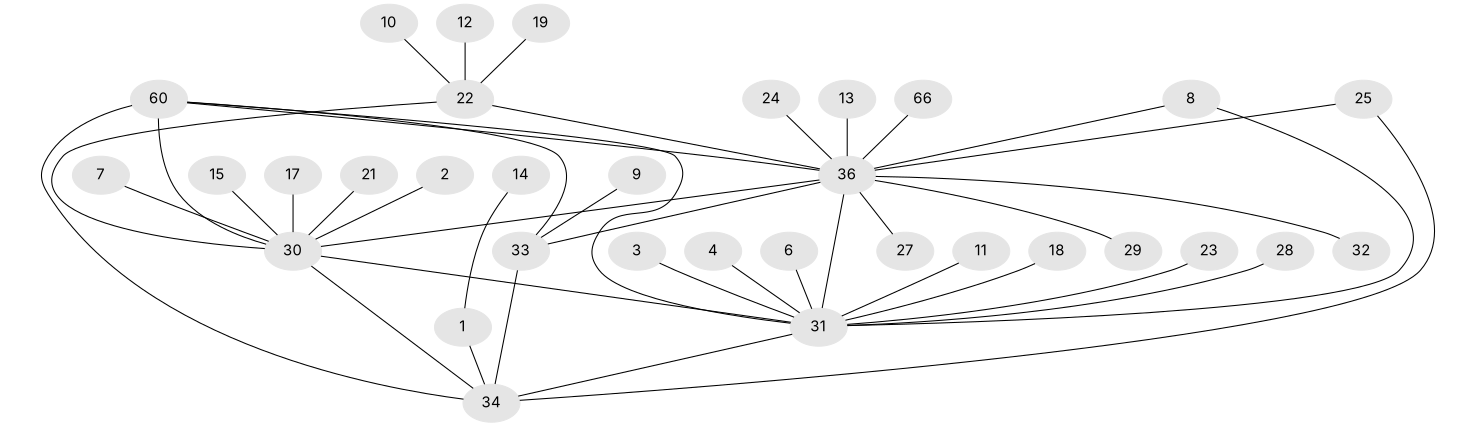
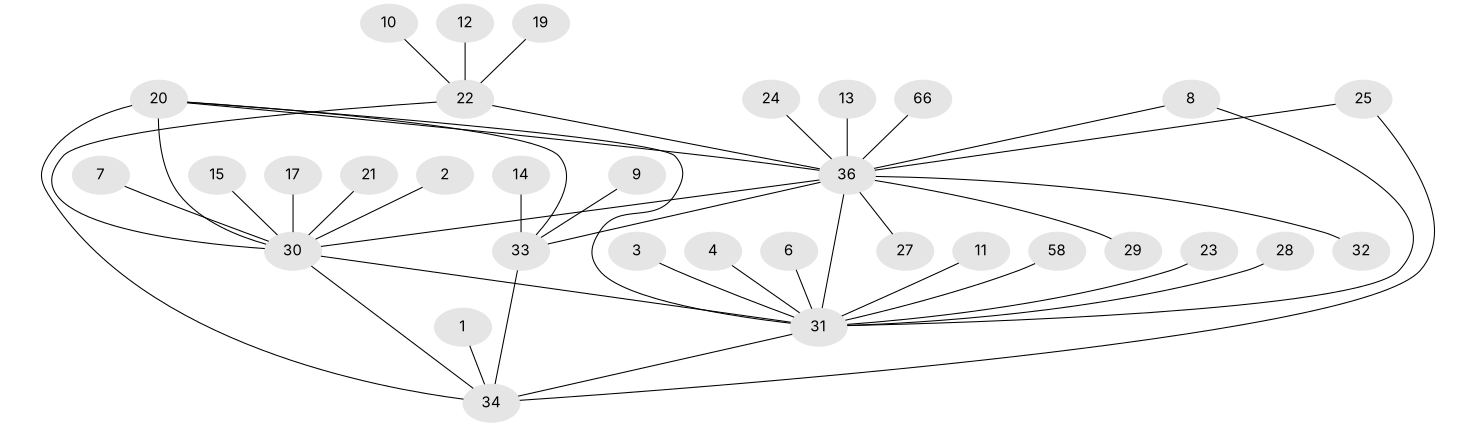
(159, 99) -> (159, 99)
(478, 247) -> (521, 213)
(1057, 251) -> (1057, 251)
